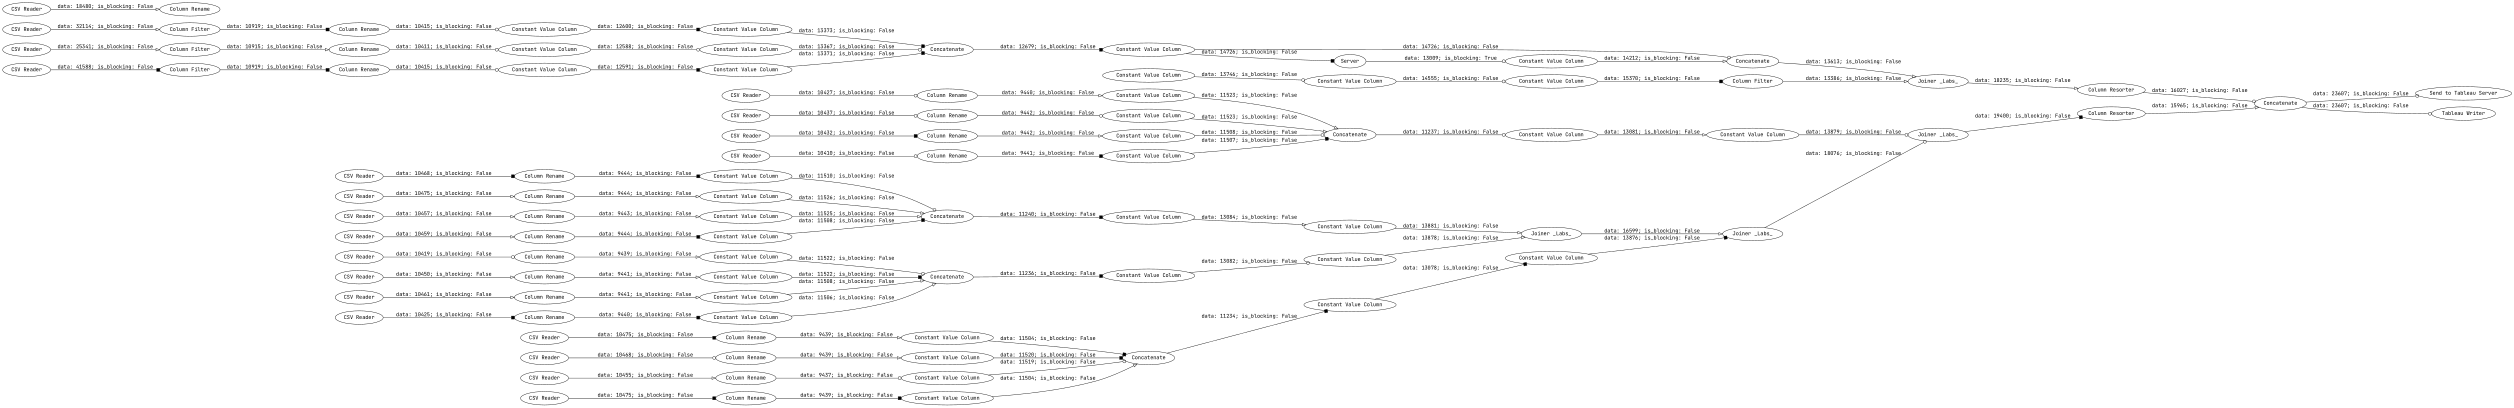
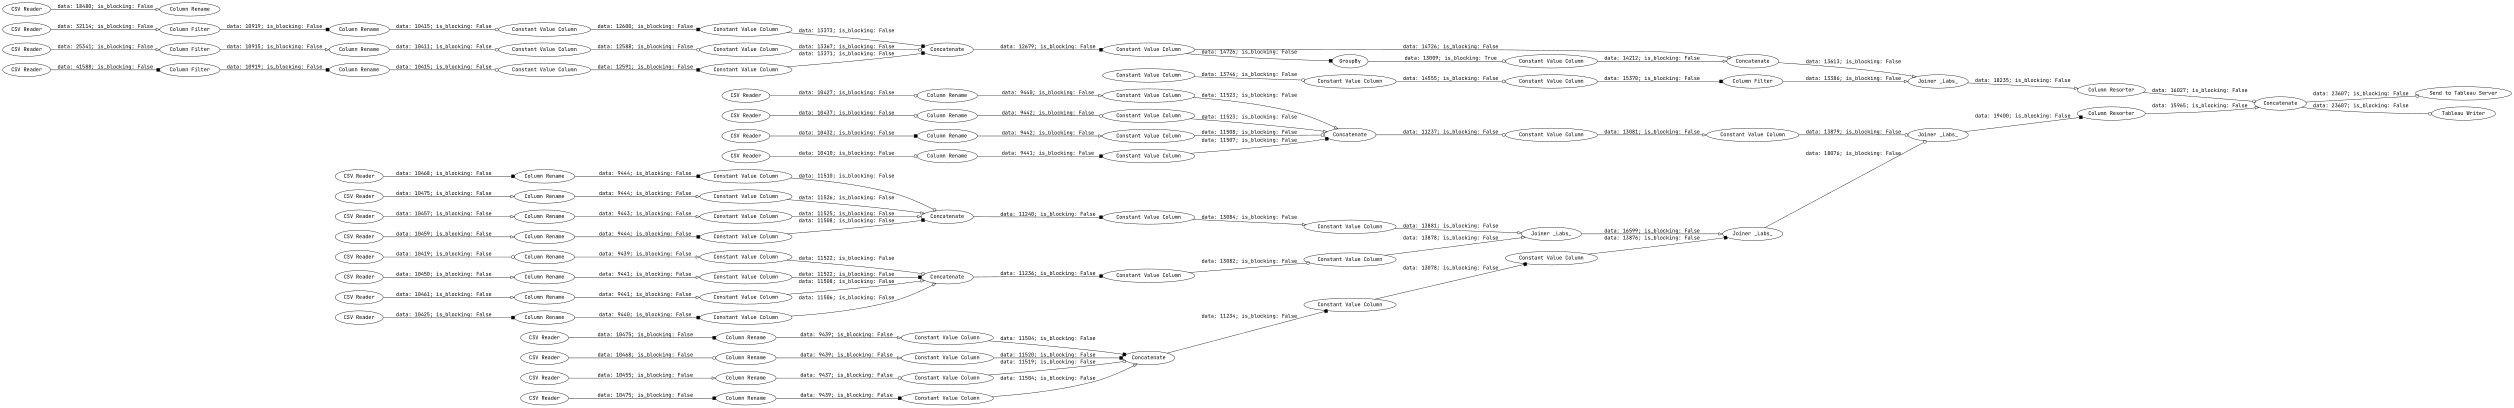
(1350, 61) -> (1350, 61)
